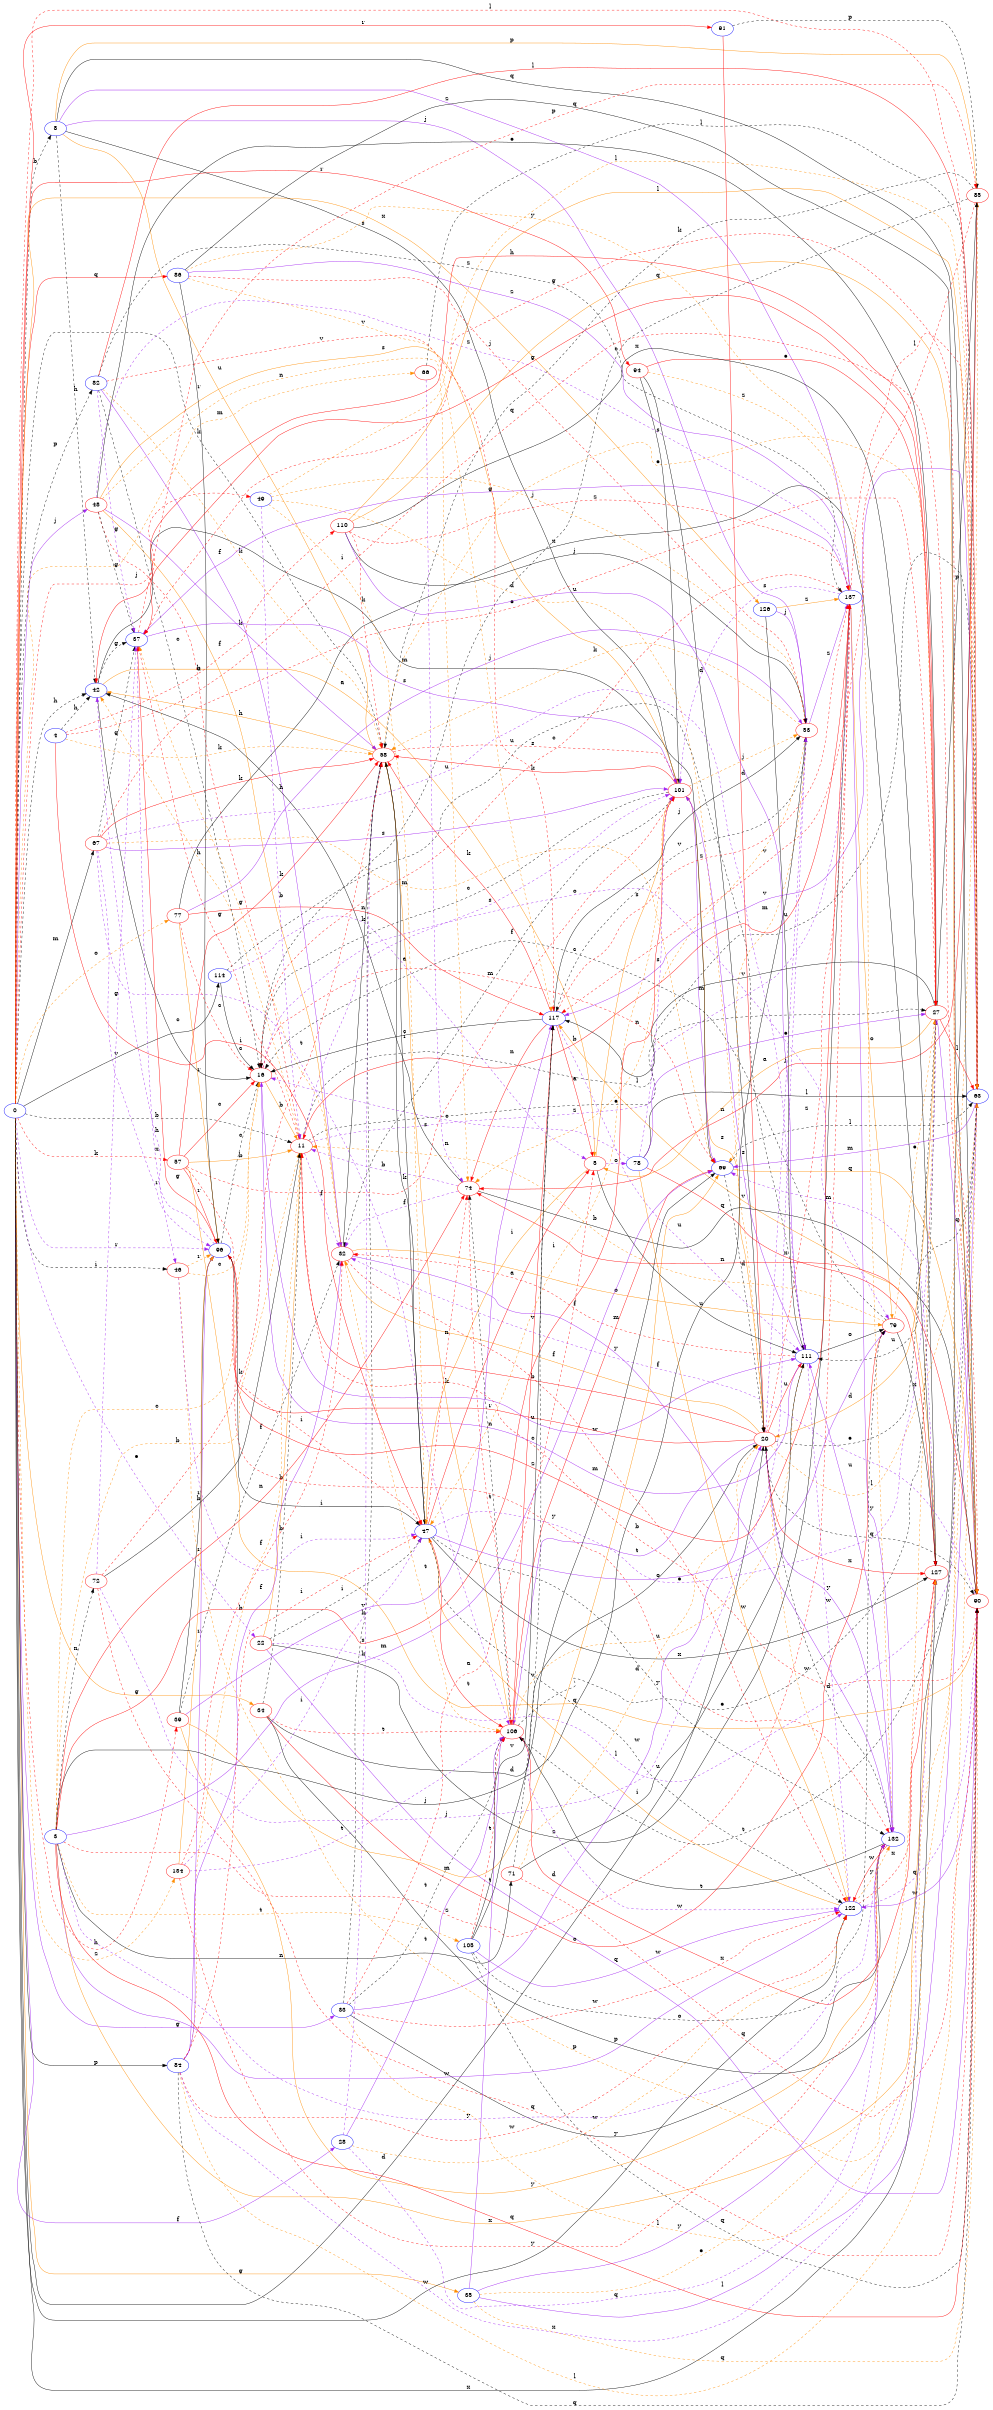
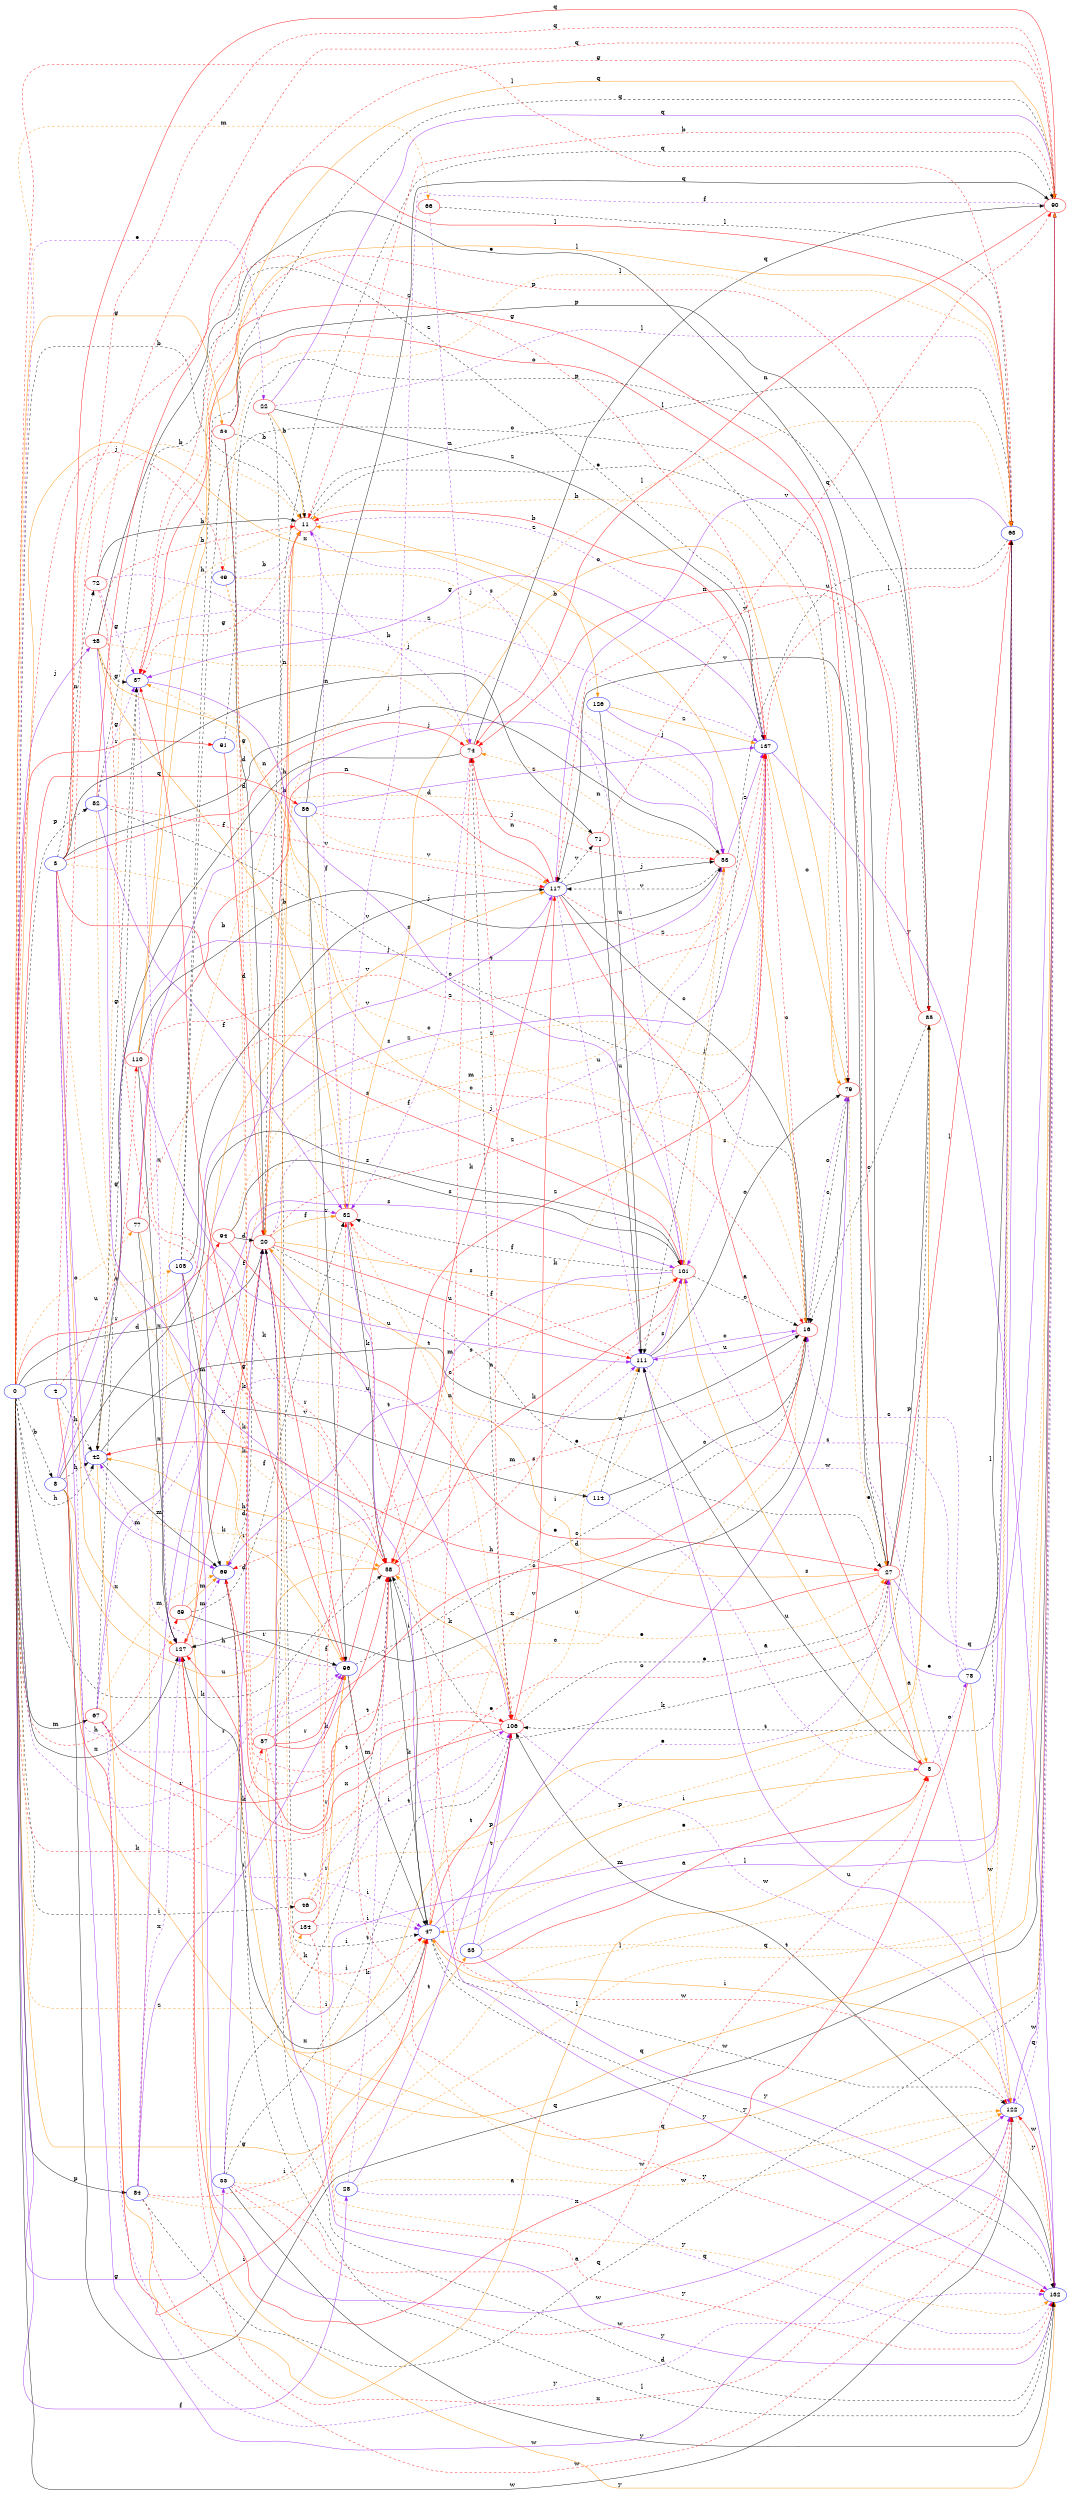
(144, 939) -> (157, 1164)
(847, 1125) -> (387, 2303)
(540, 1428) -> (576, 866)
